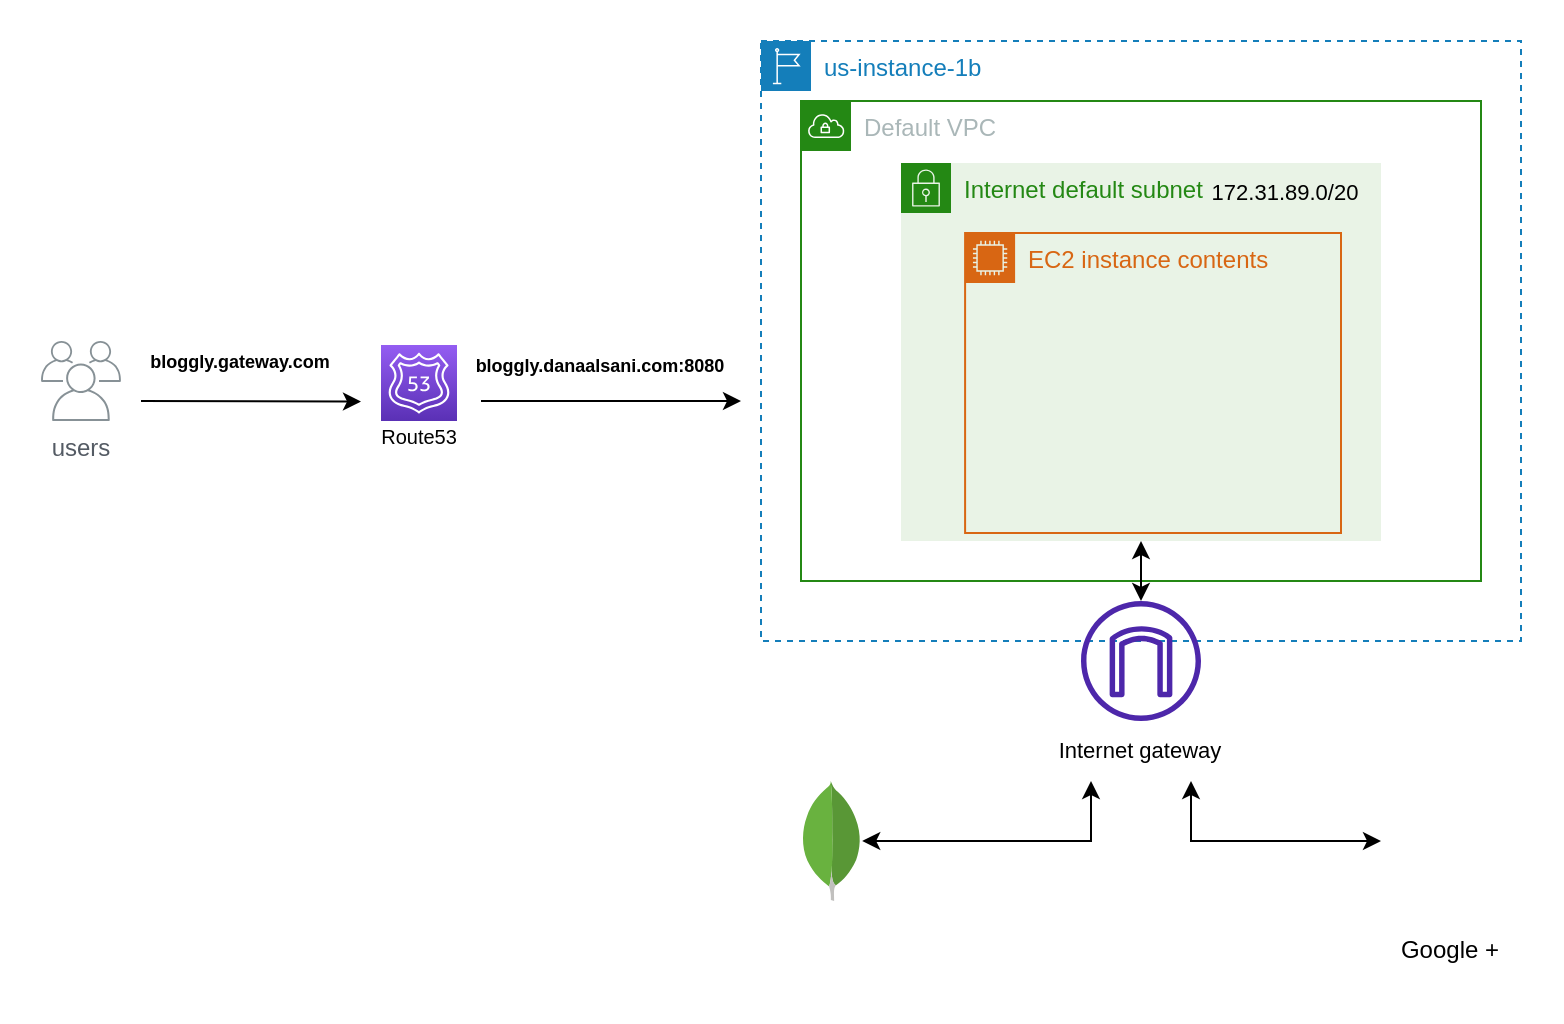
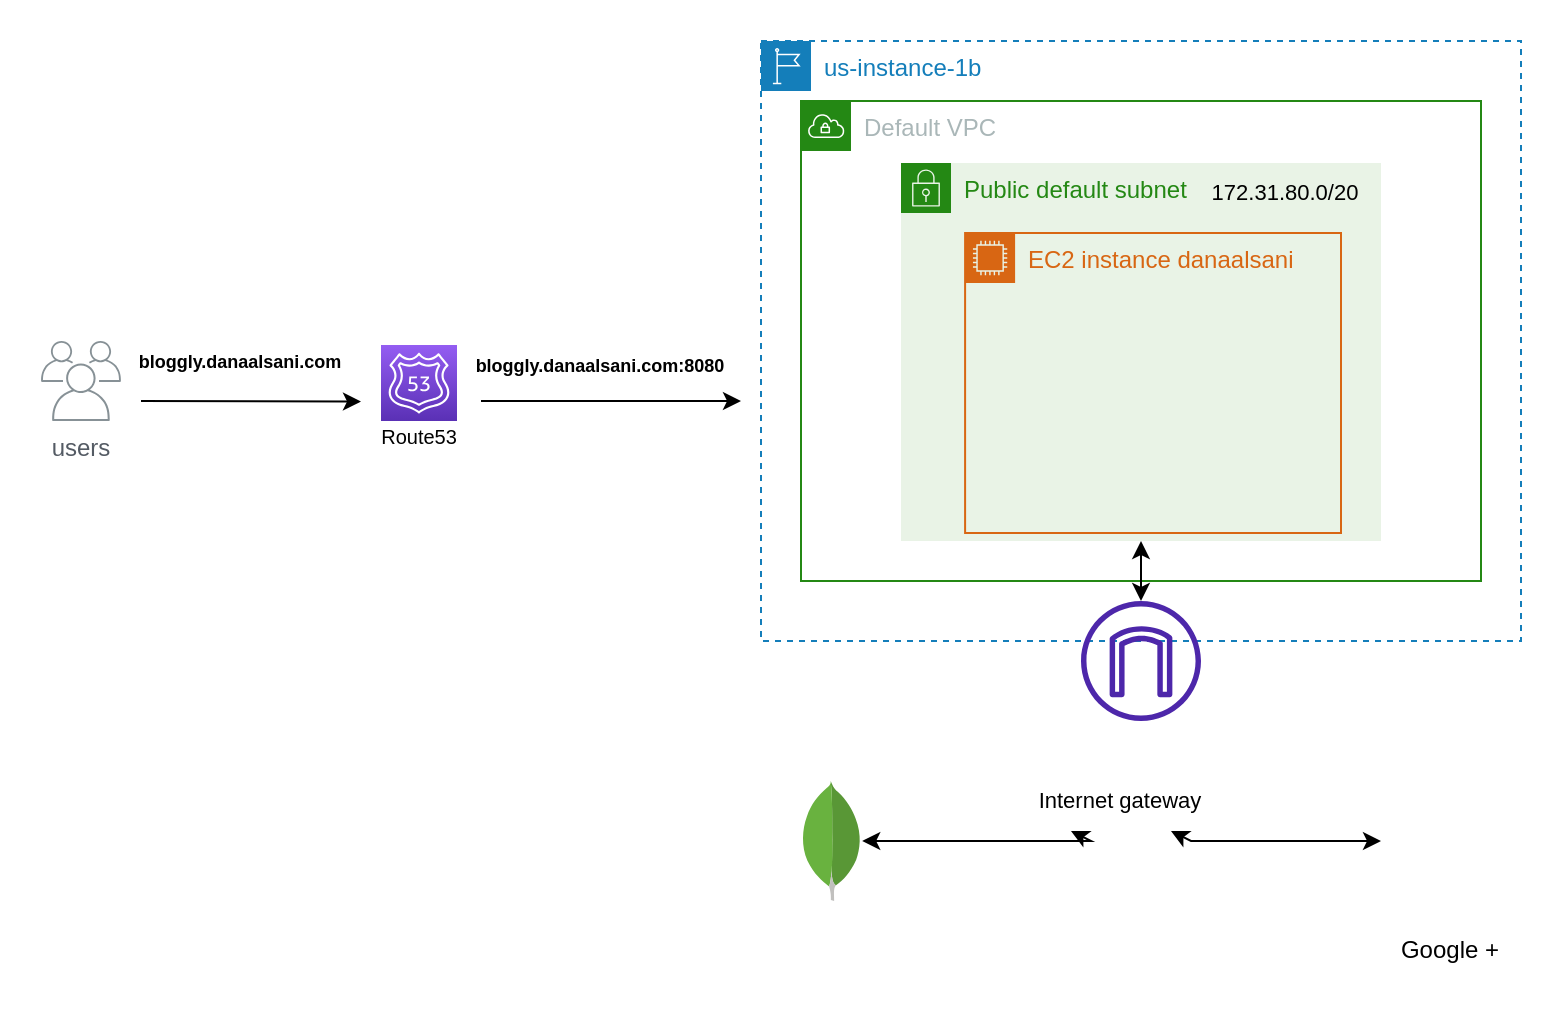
(1110, 191) -> (1091, 191)
(1286, 193) -> (1286, 193)
(1161, 261) -> (1168, 261)
(241, 361) -> (241, 361)
(1141, 751) -> (1121, 801)
